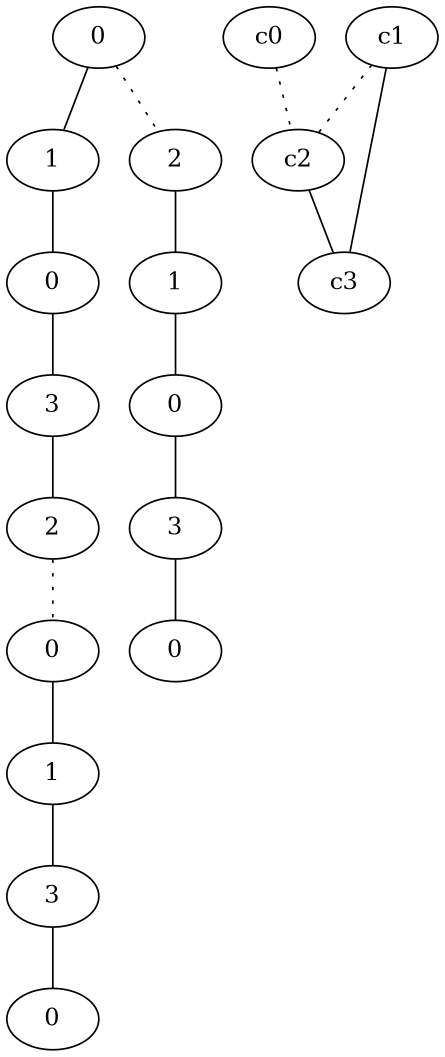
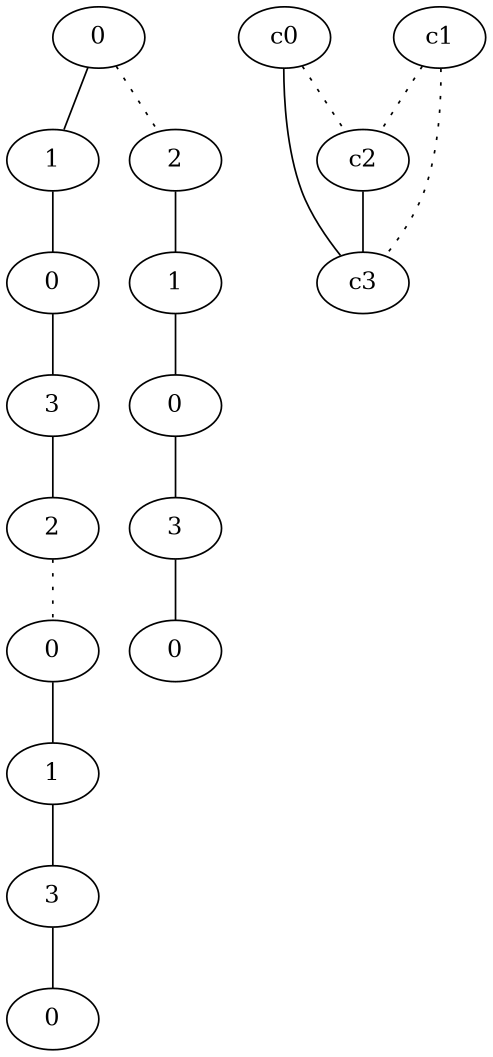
(368, 160) -> (431, 168)
none -> (295, 168)
